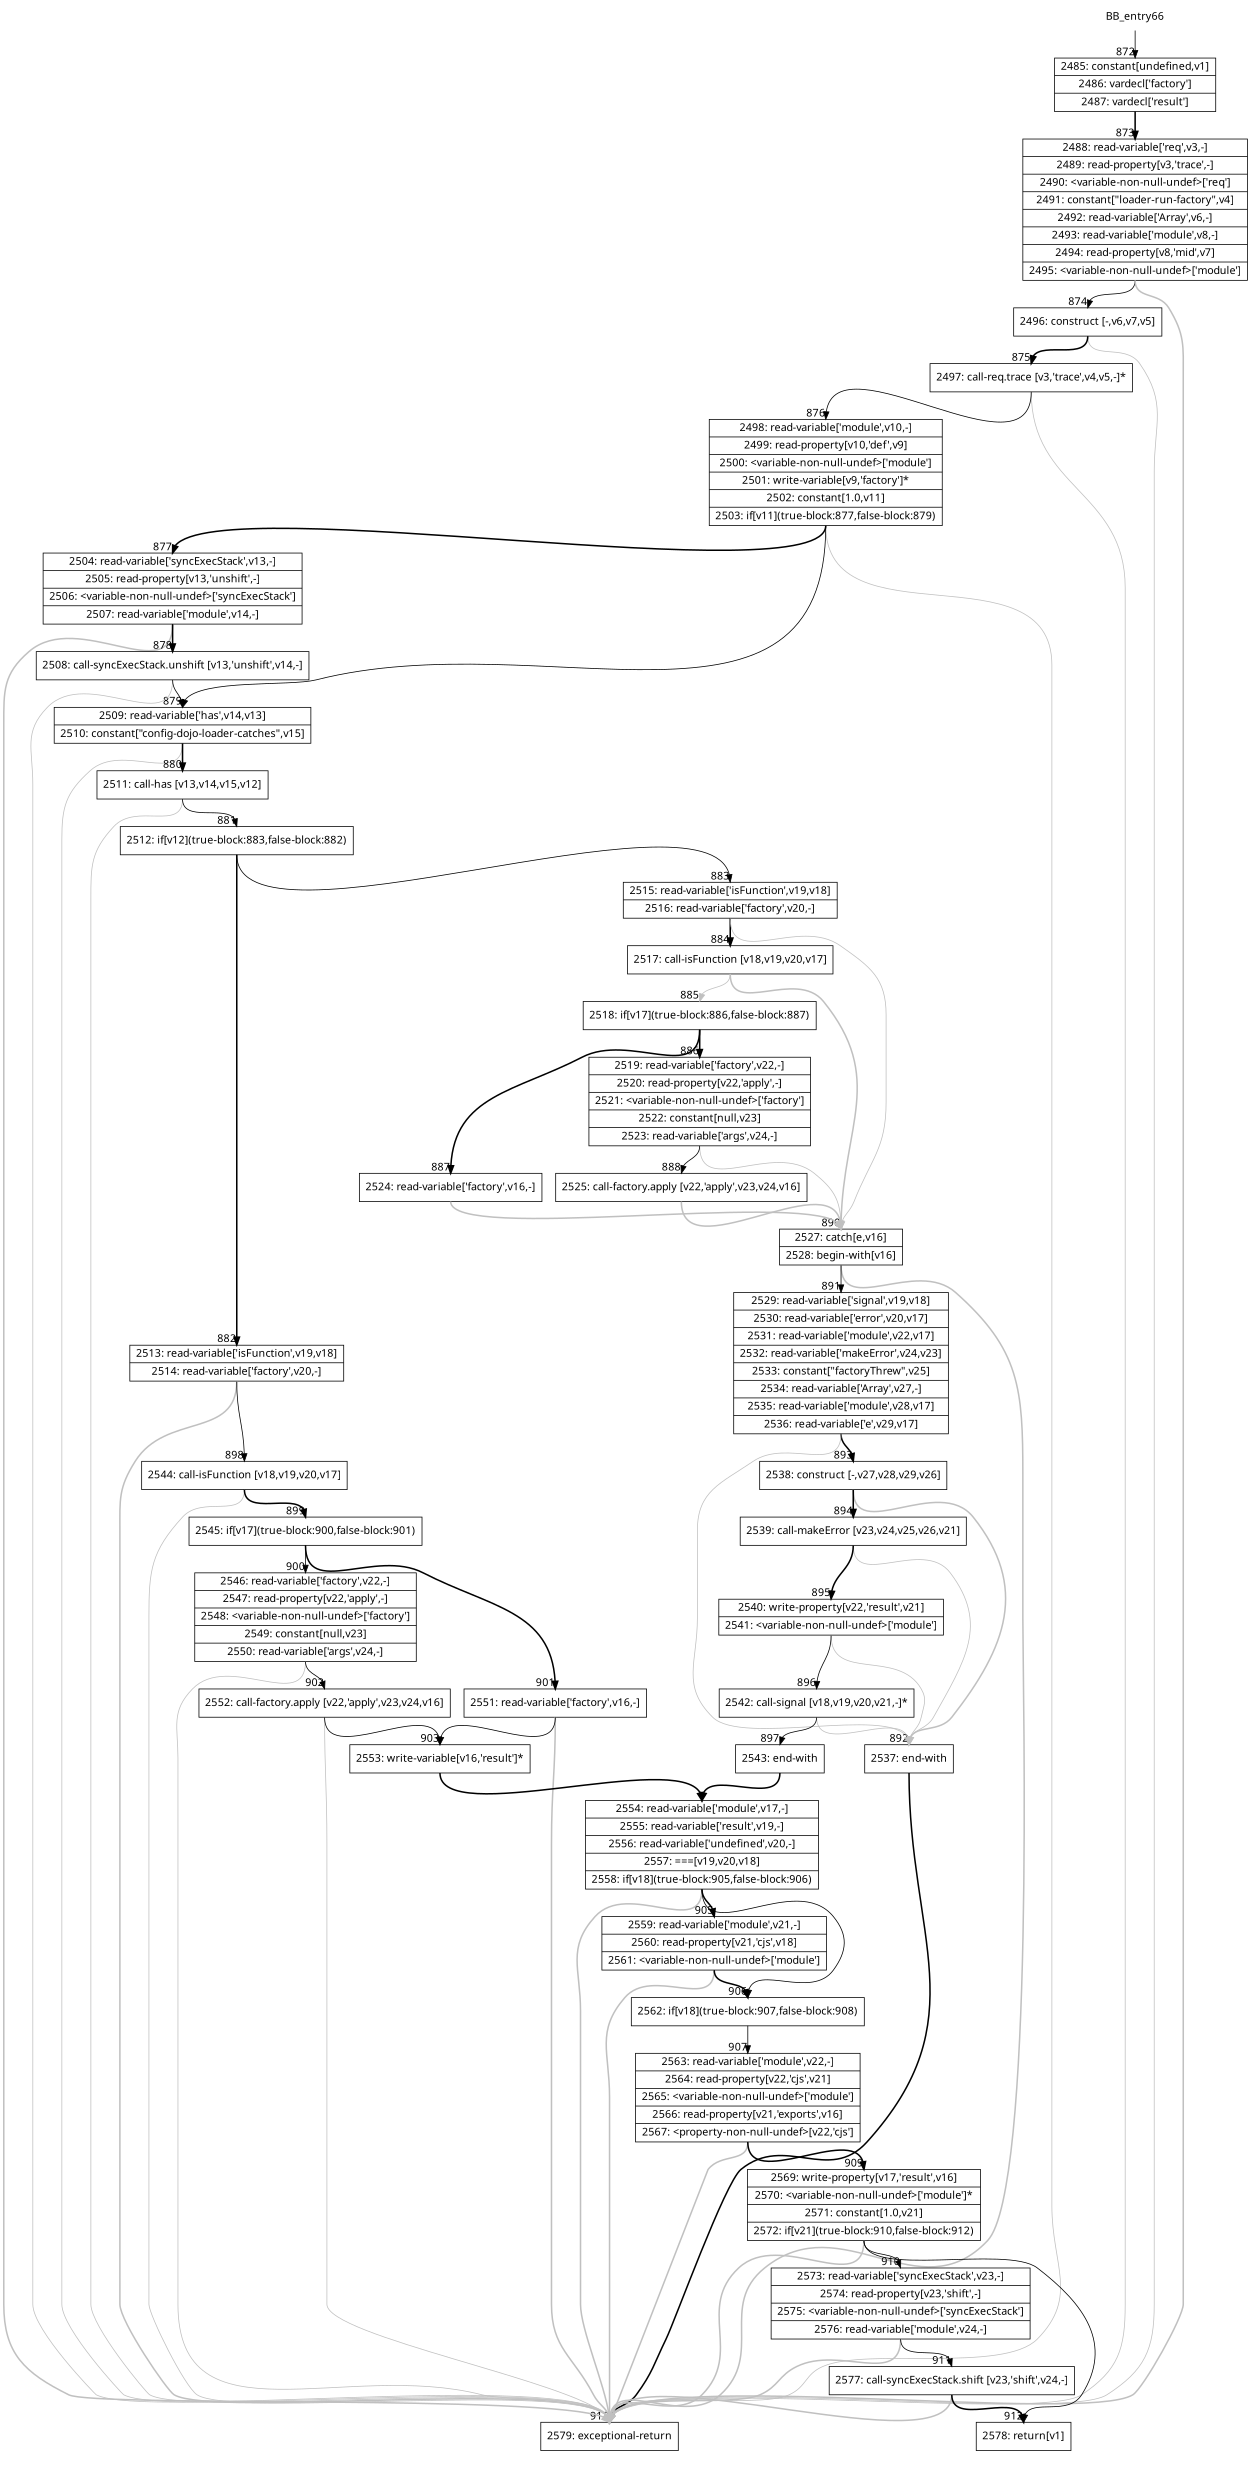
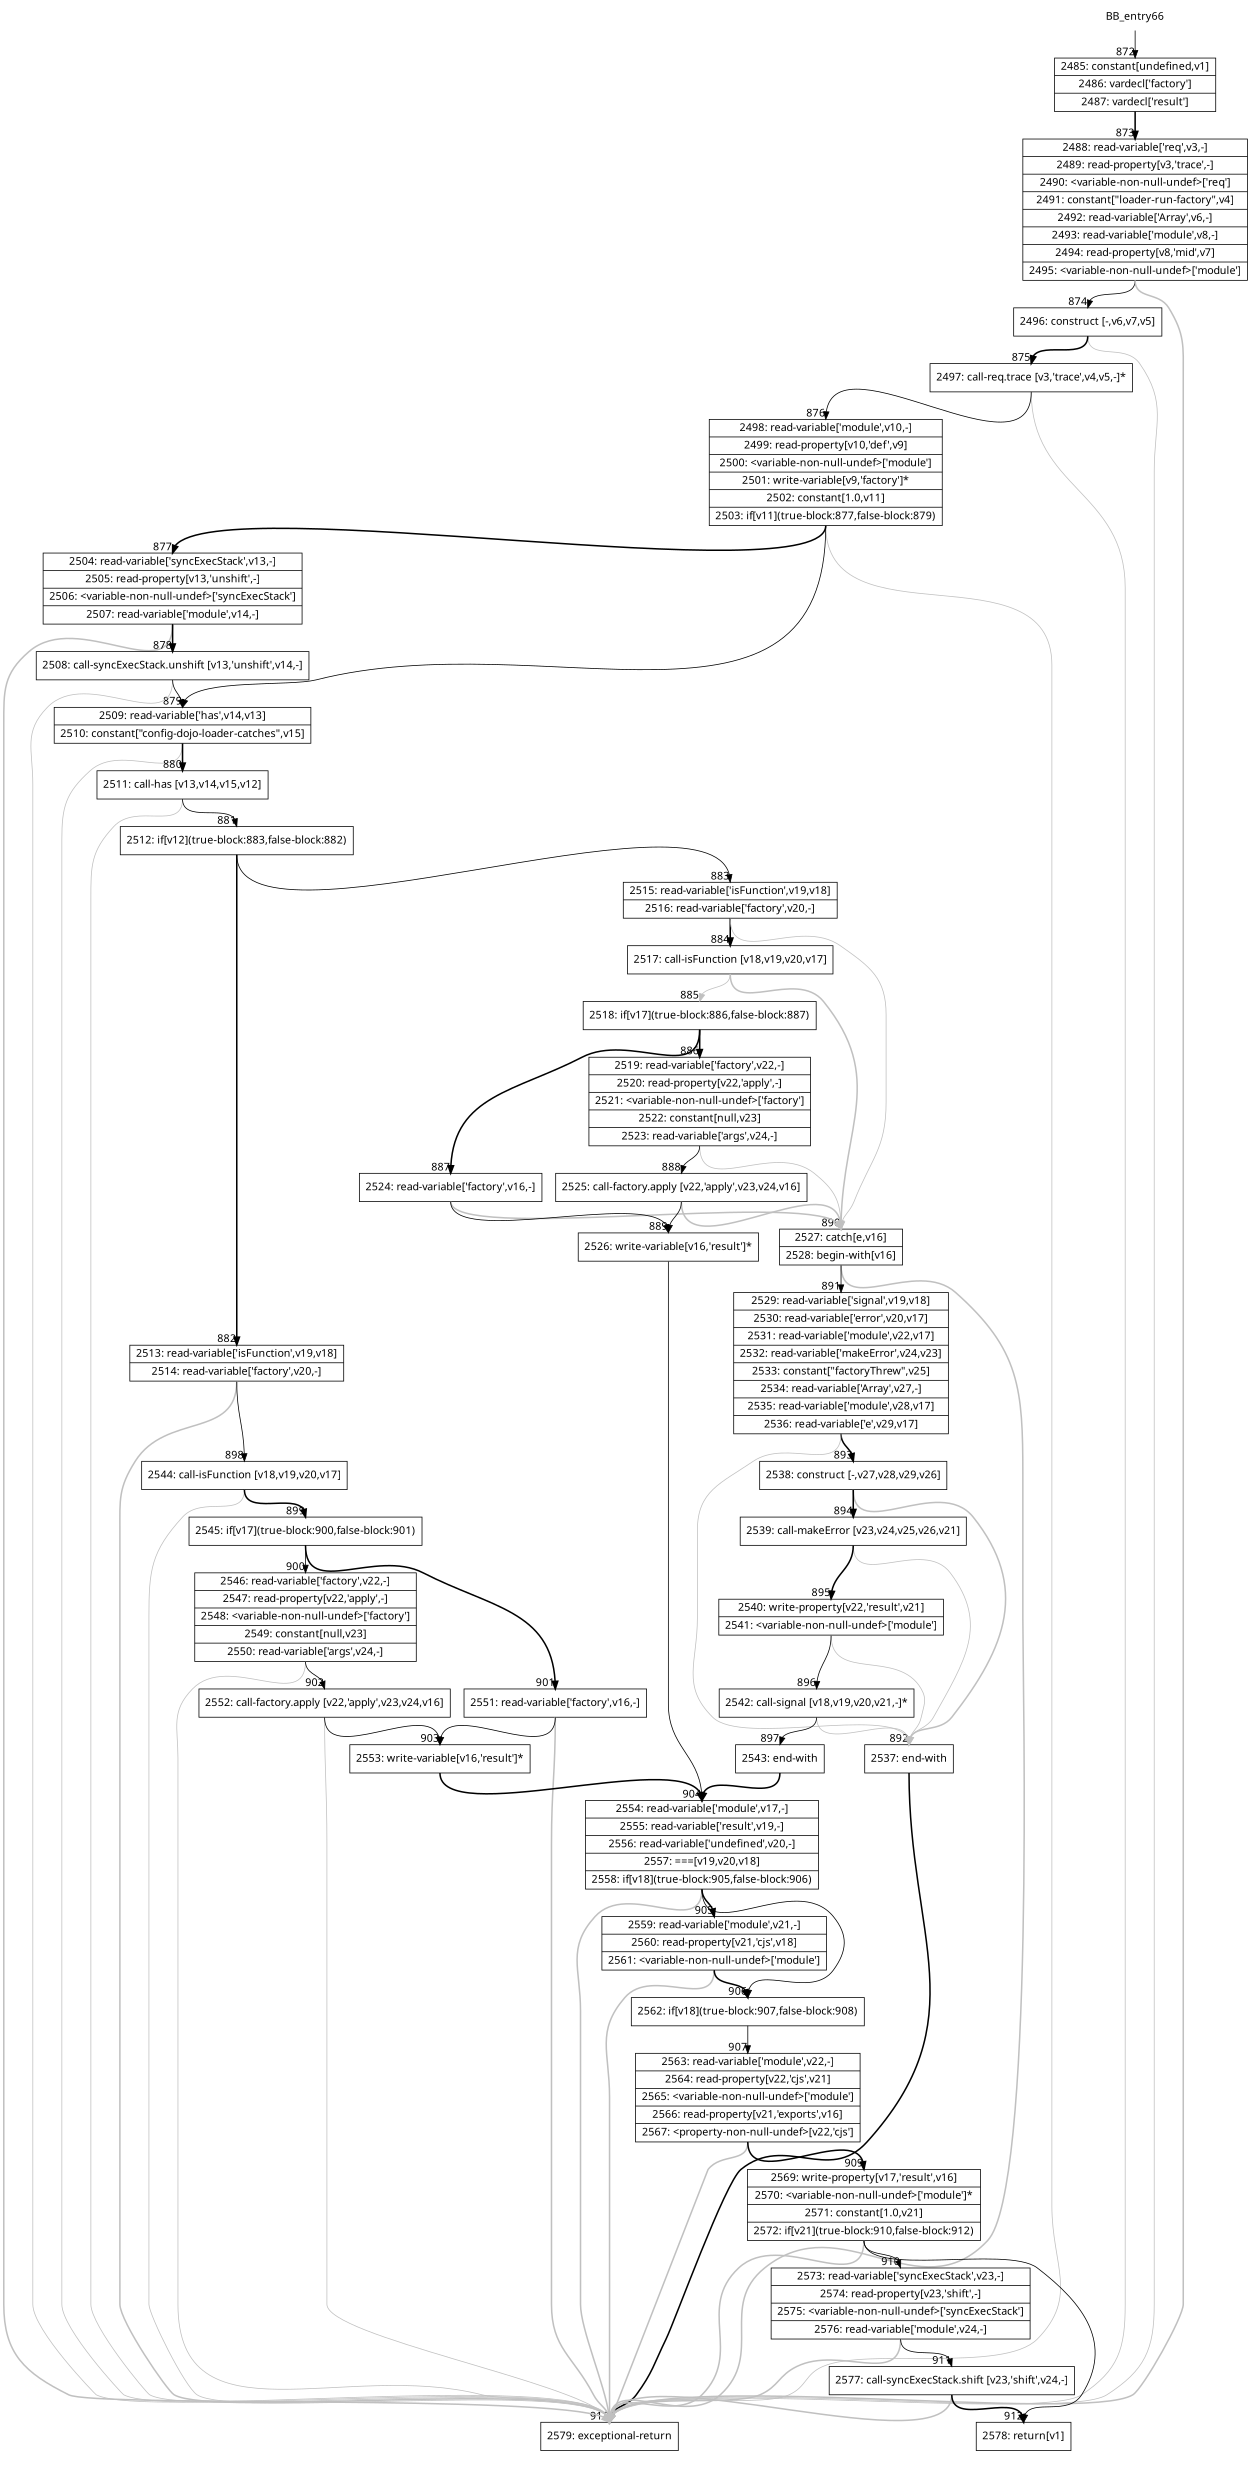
none -> (668, 1247)
